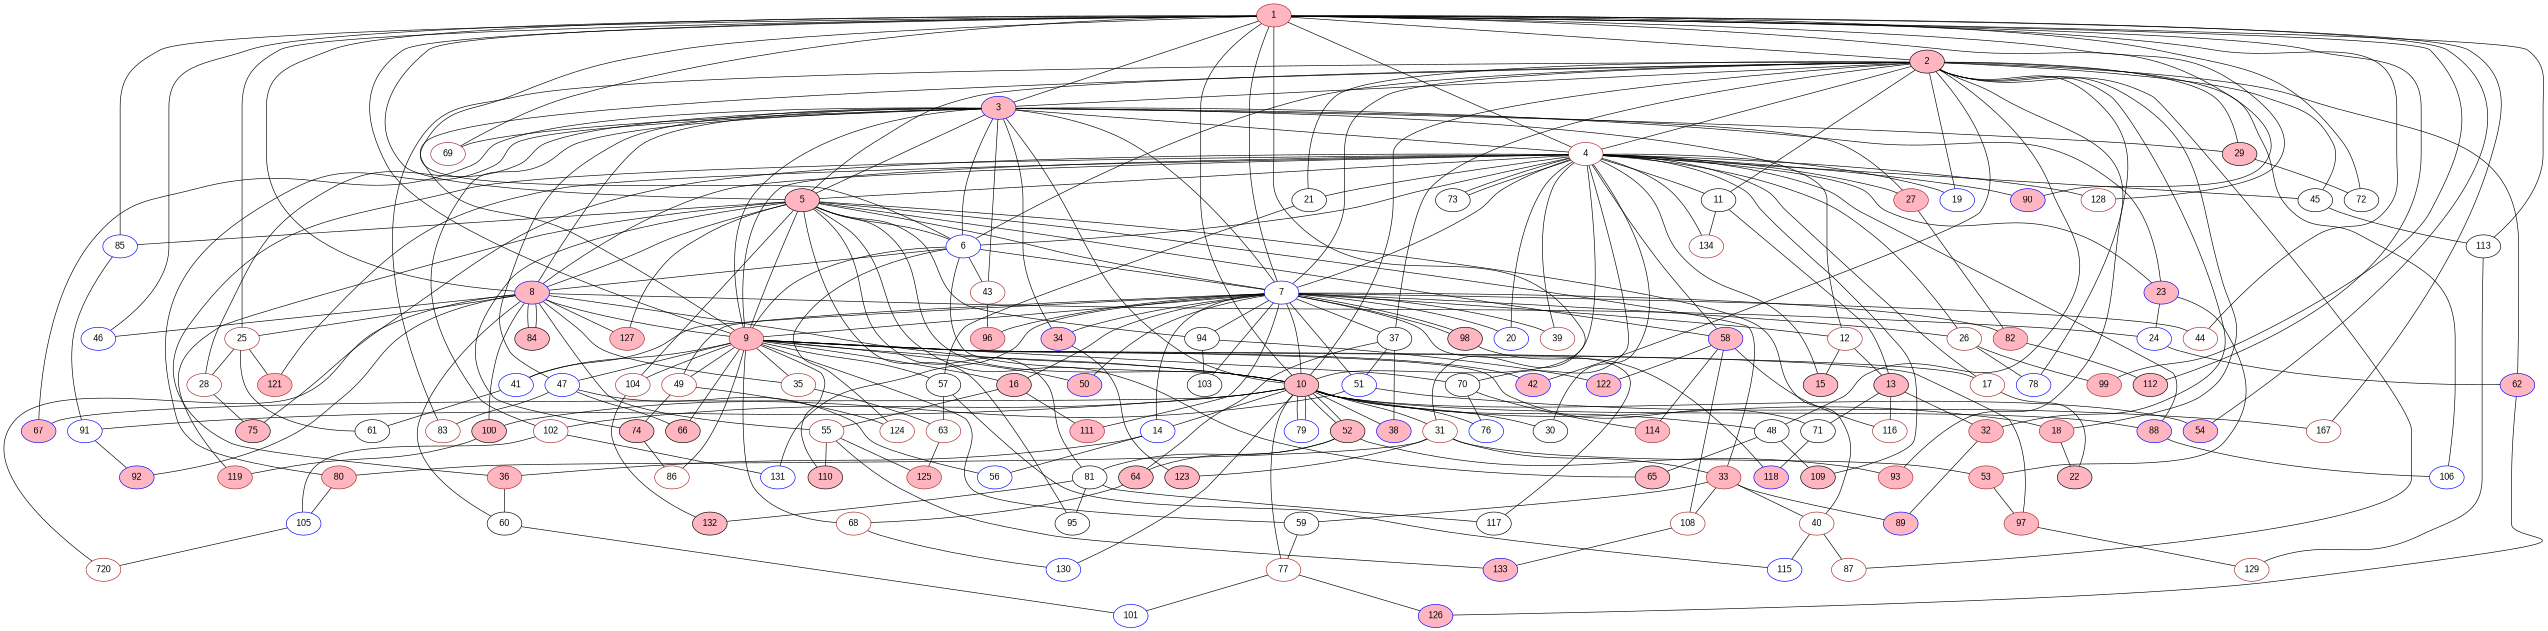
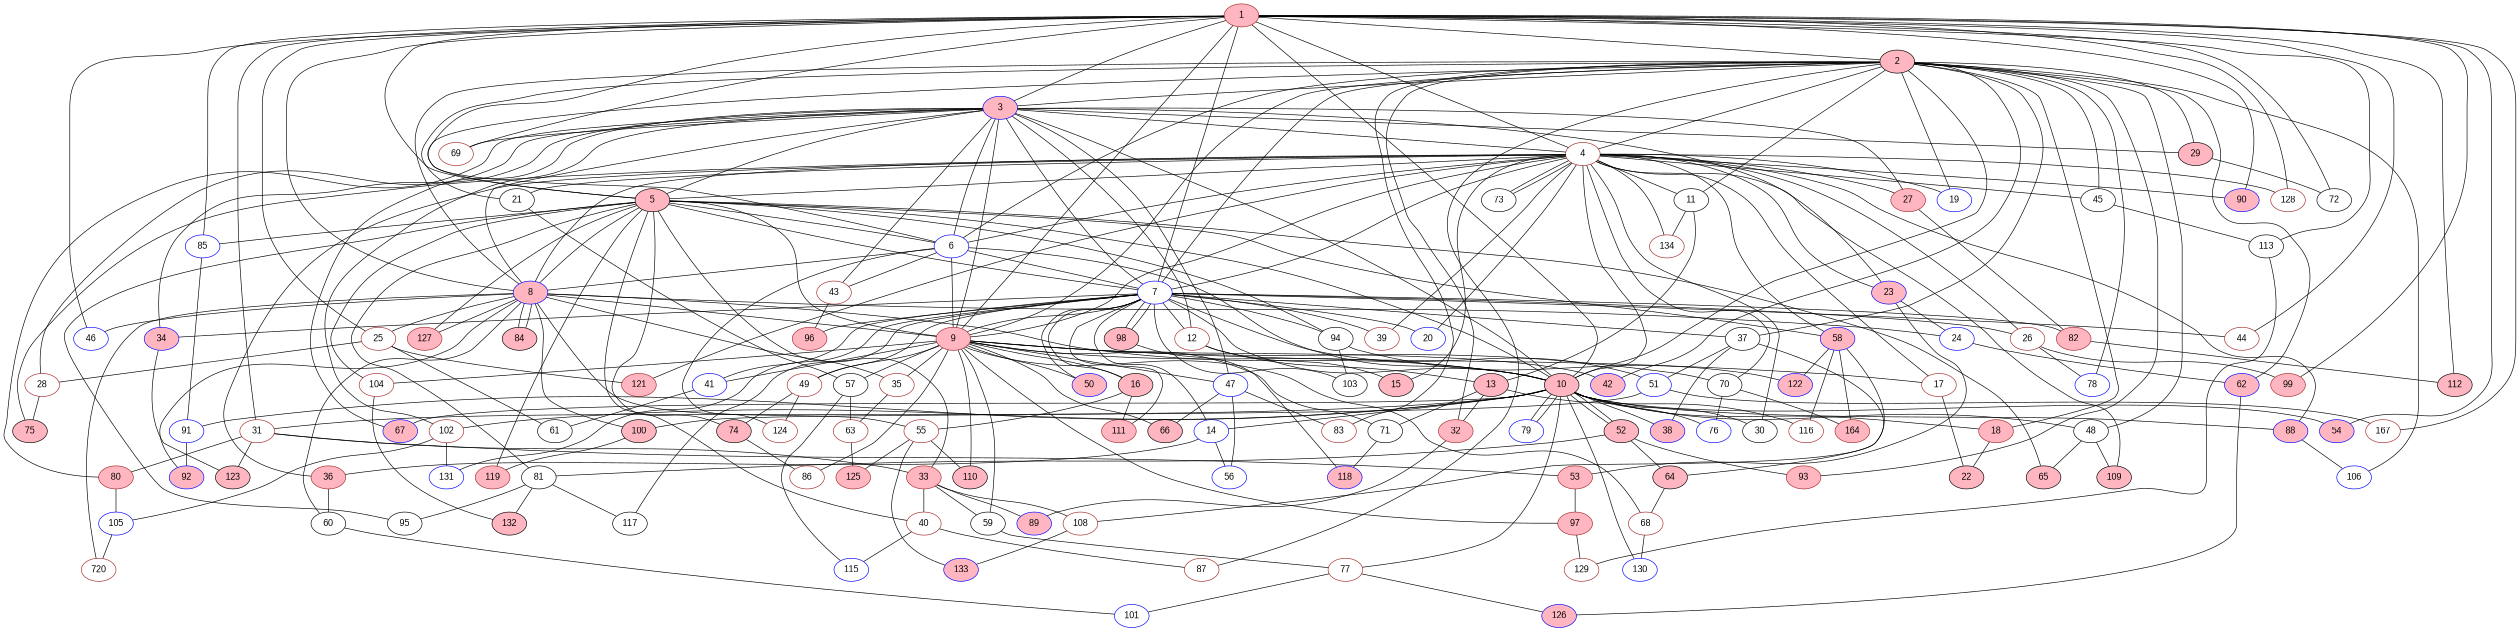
none -> (1043, 66)
(1652, 431) -> (1852, 431)
